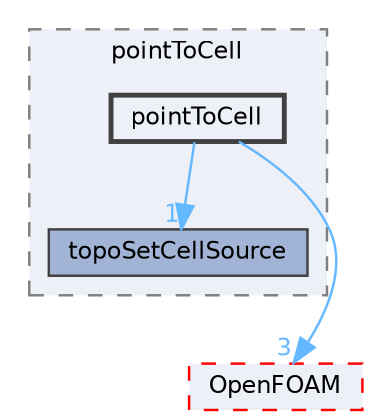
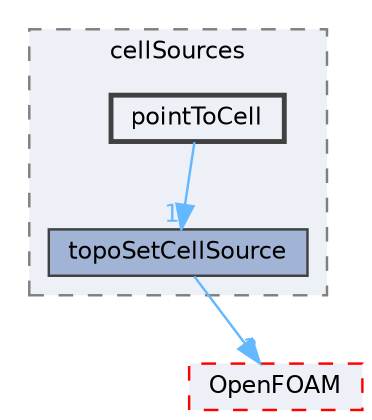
(178, 52) -> (178, 52)
(310, 200) -> (220, 310)
